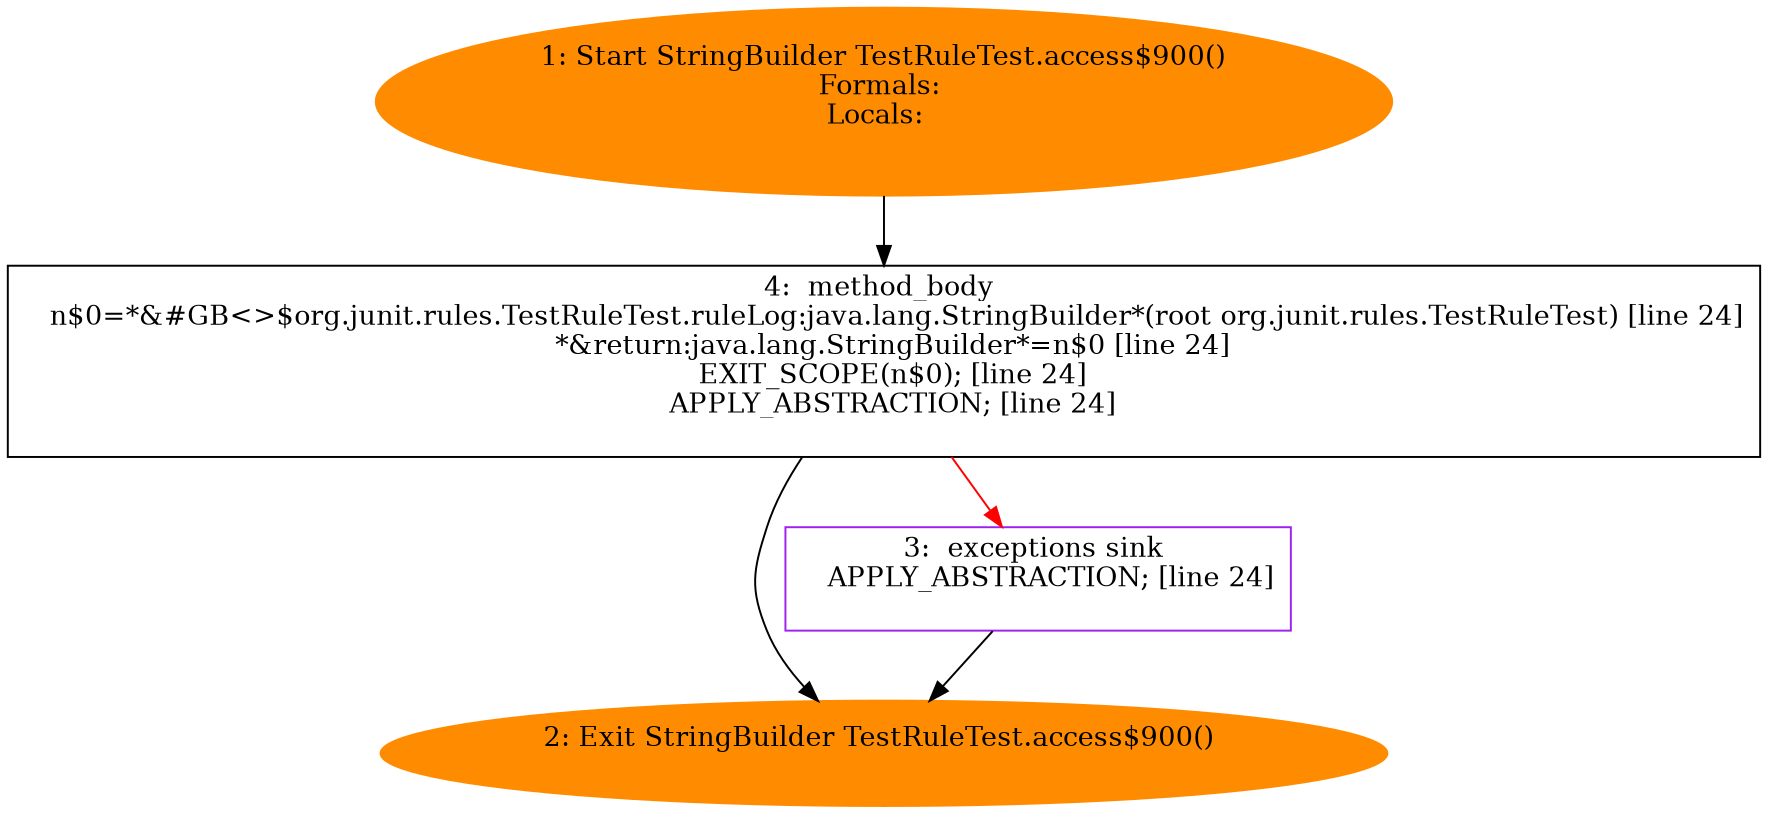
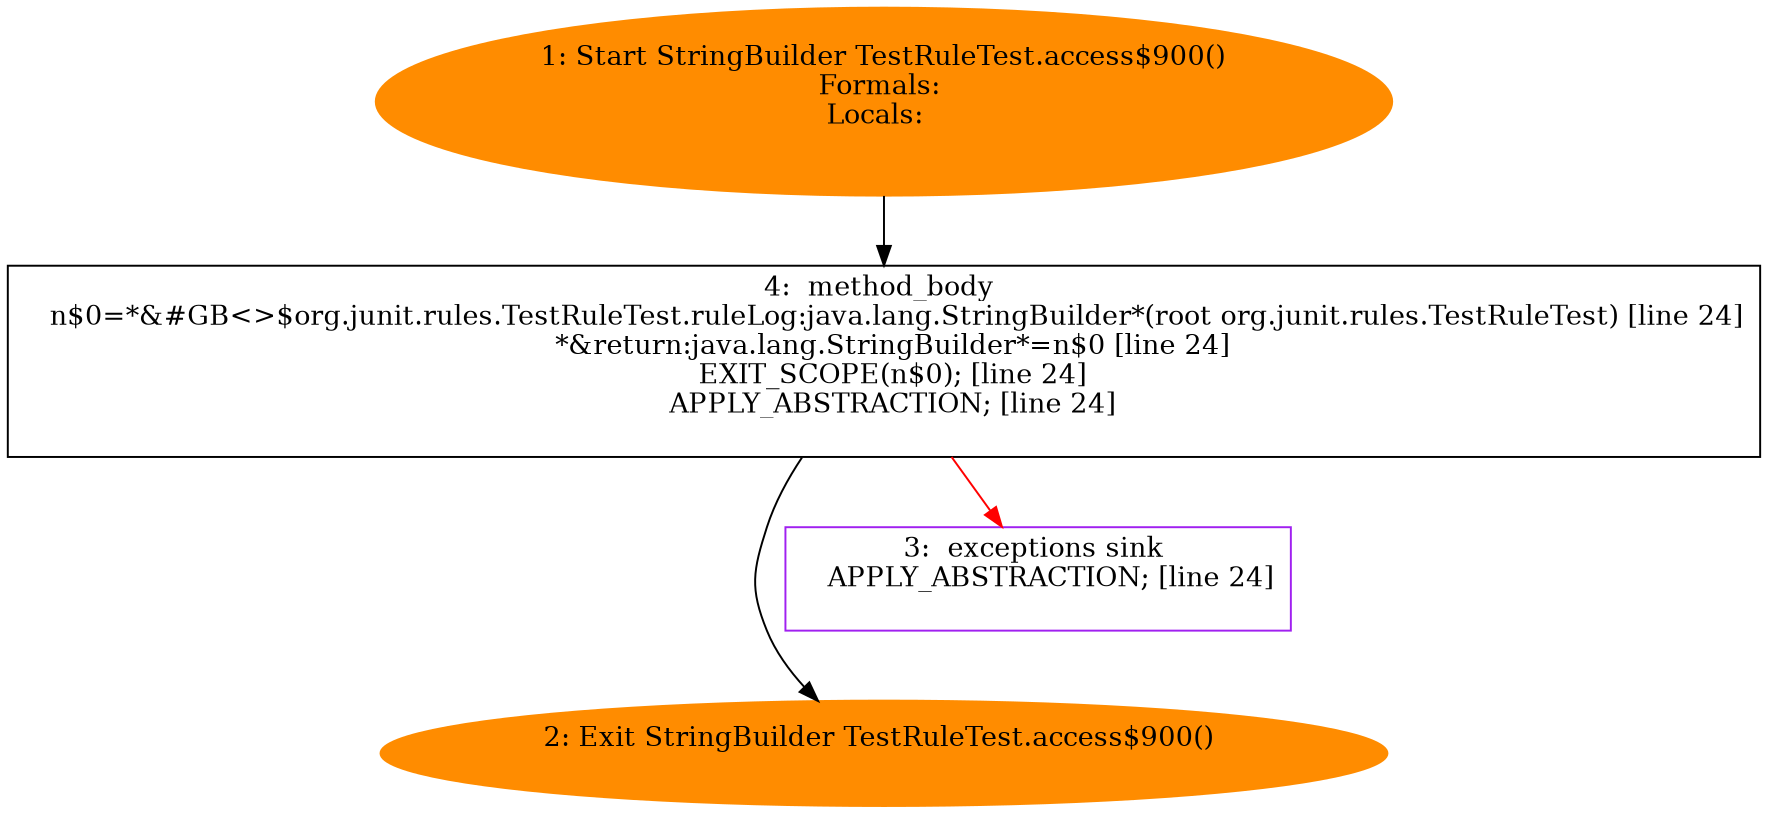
(968, 659) -> none
